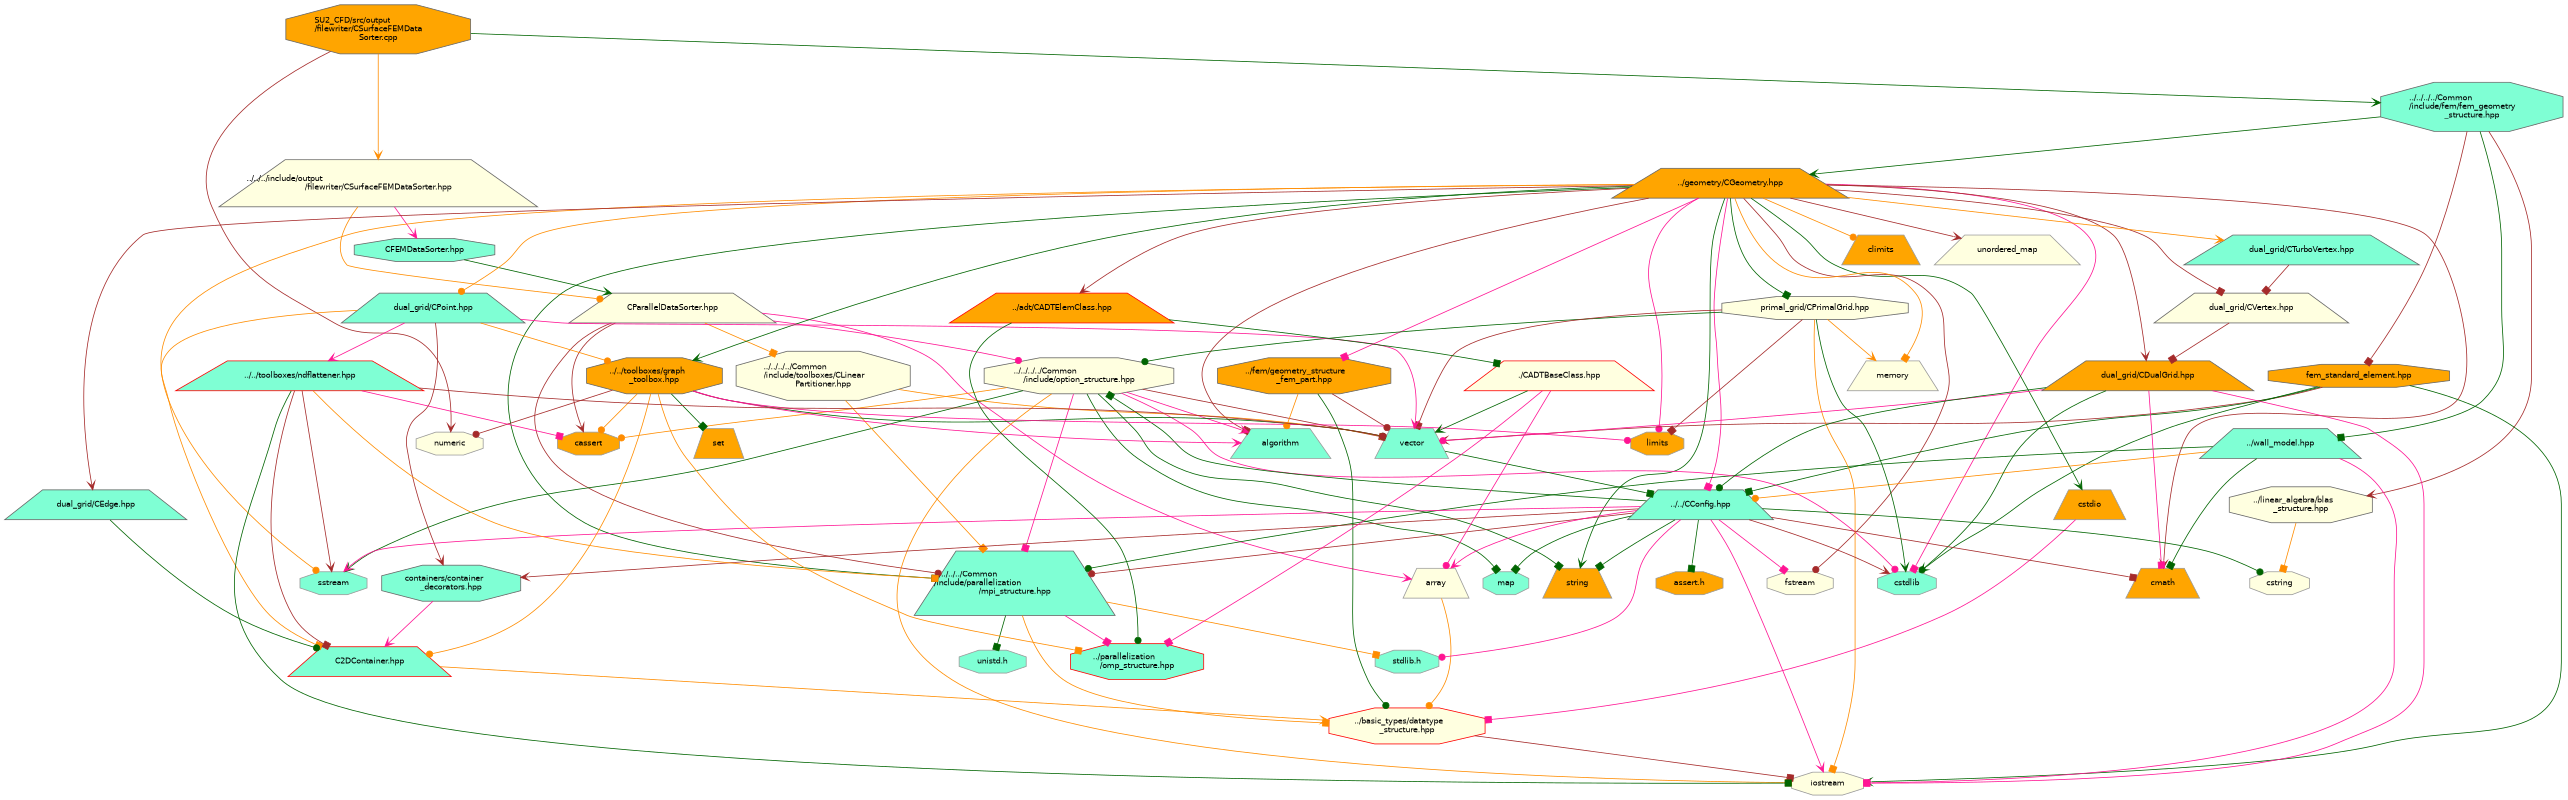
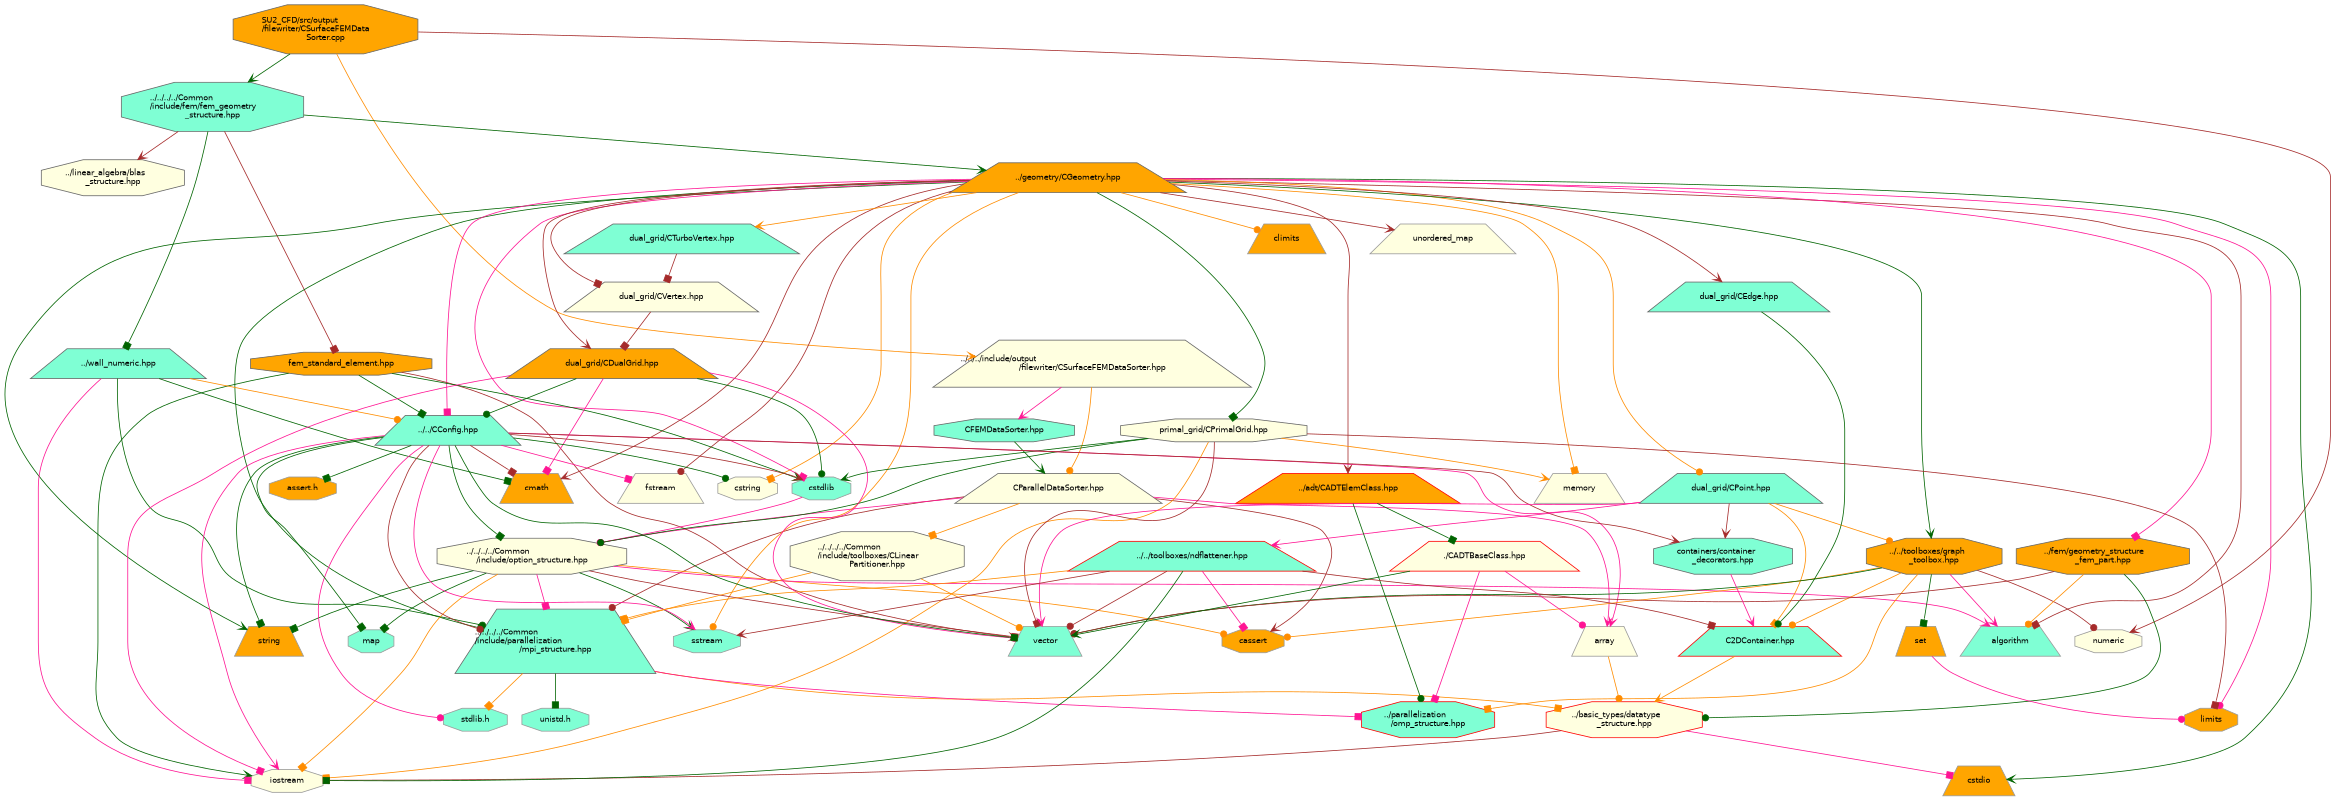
(1368, 426) -> (2050, 706)
(2280, 444) -> (118, 364)
(1525, 468) -> (685, 560)
(1510, 474) -> (714, 520)
(2290, 543) -> (881, 342)
(1800, 583) -> (661, 488)
(1802, 665) -> (1815, 753)
